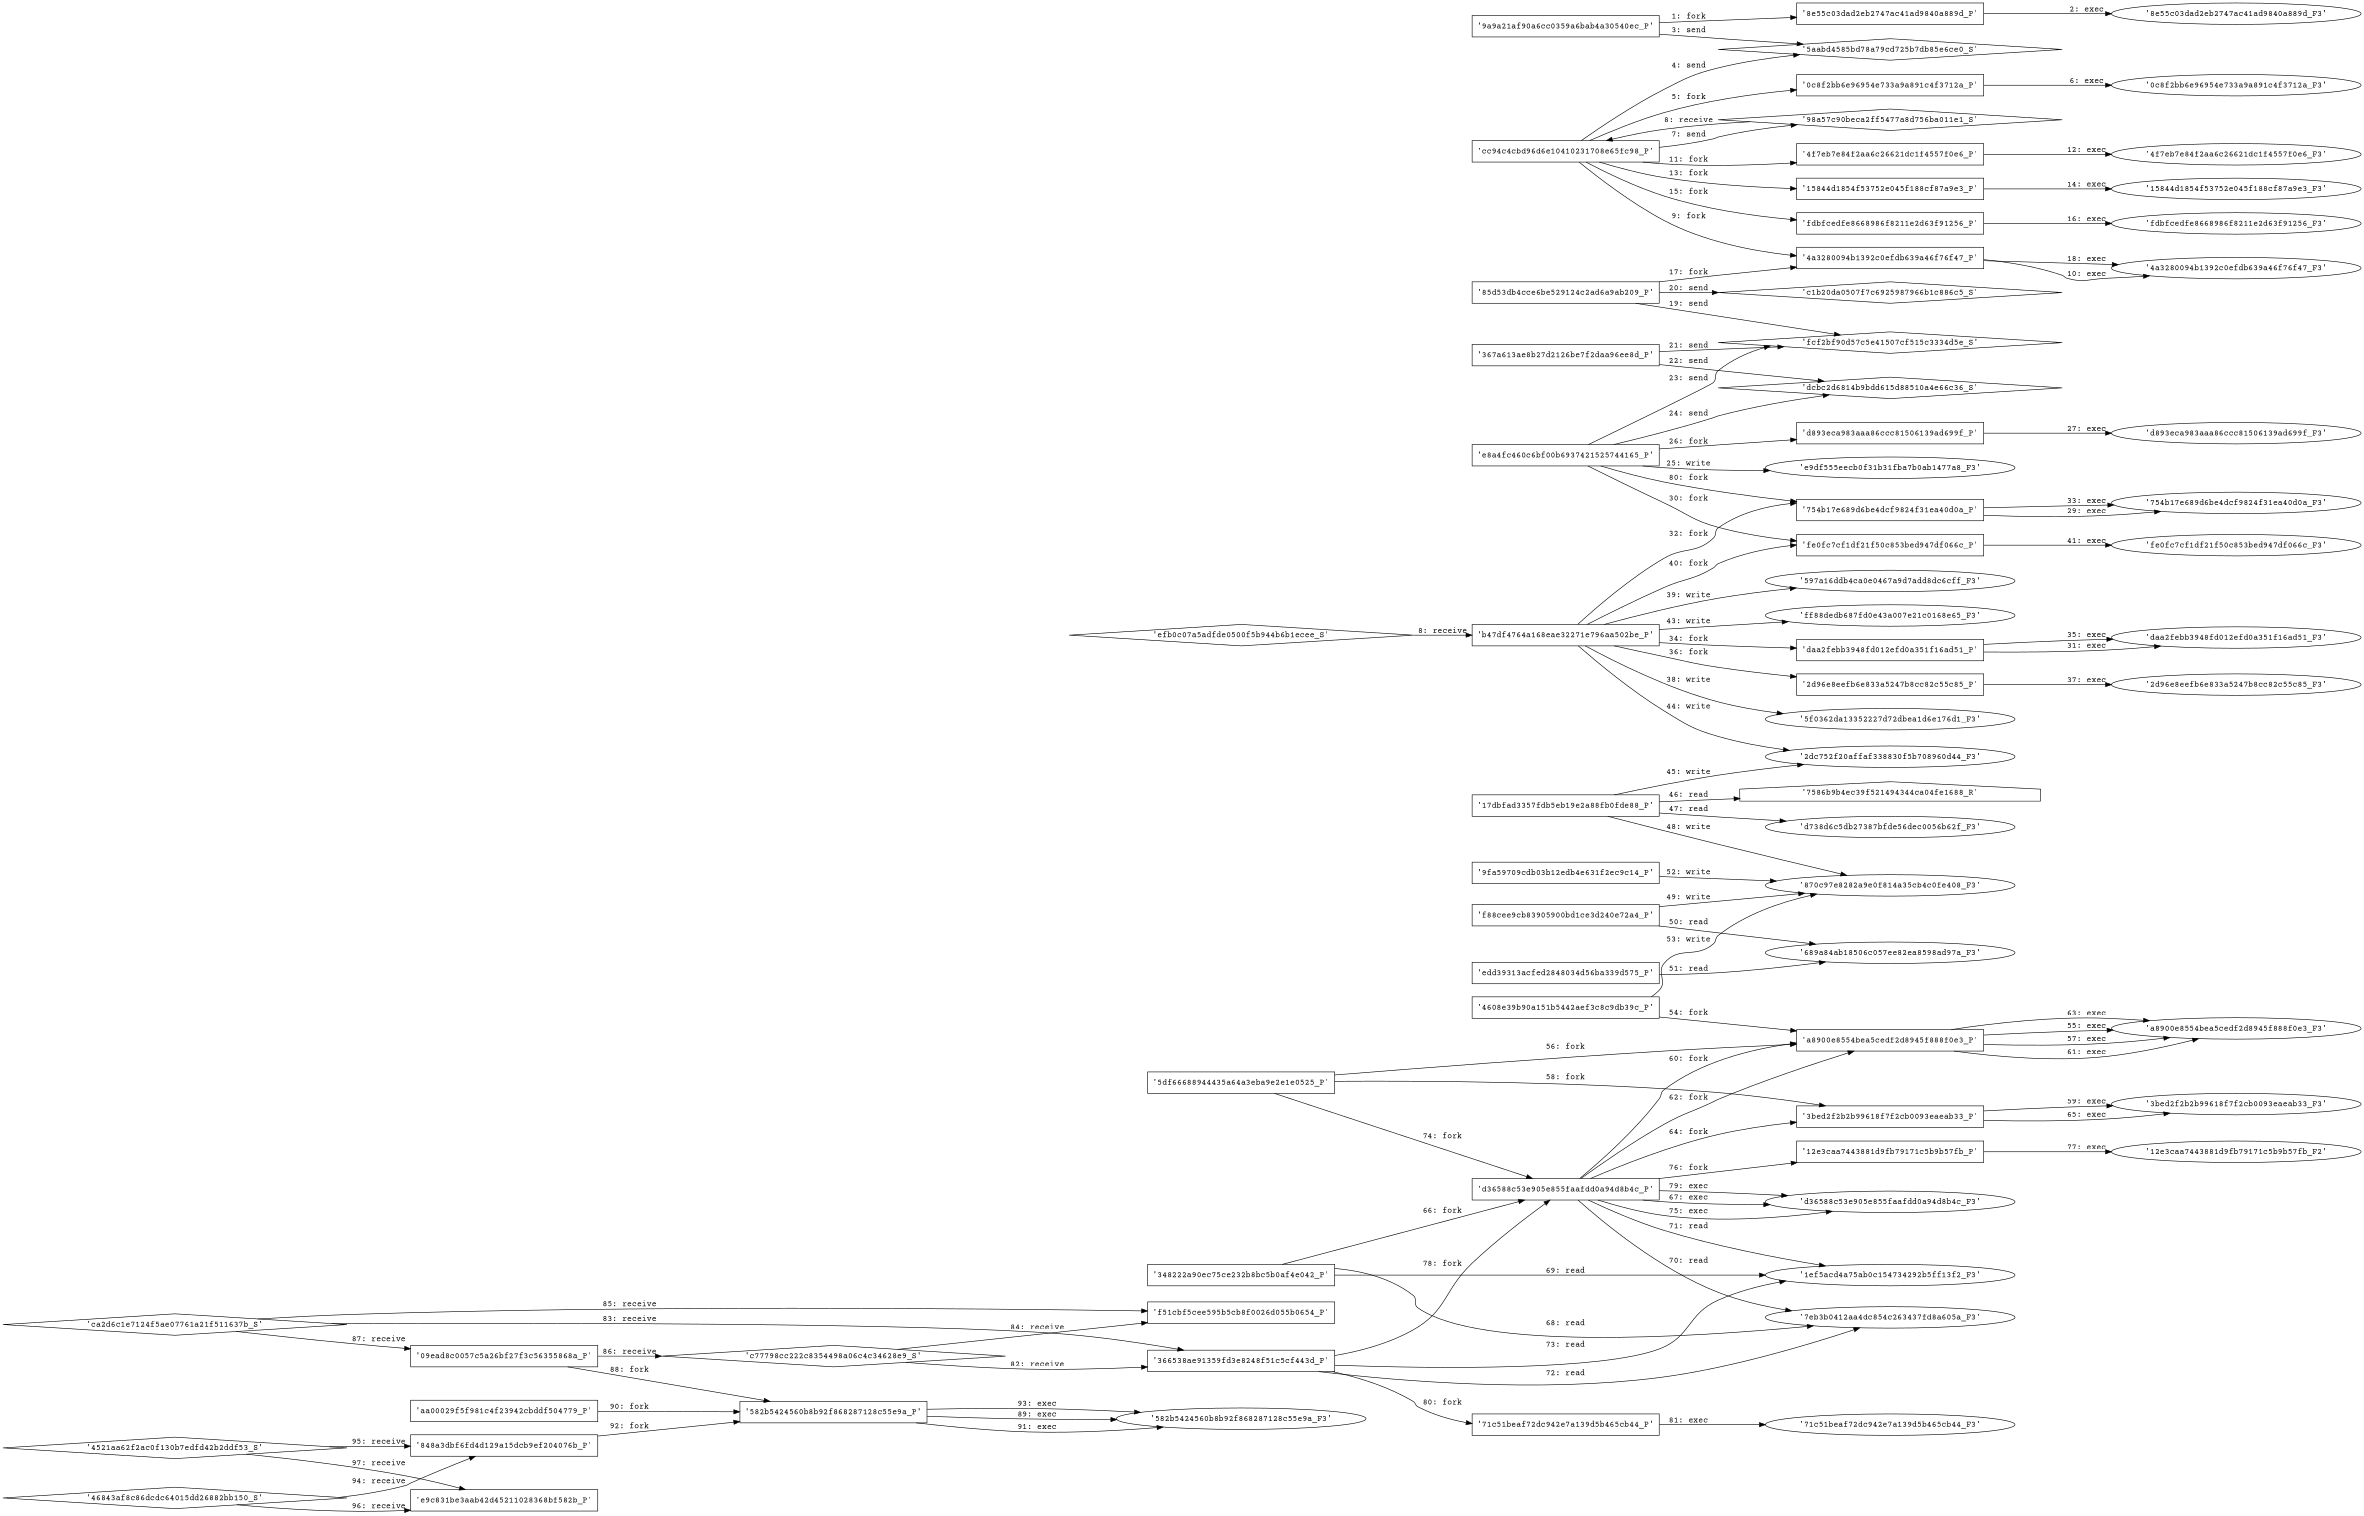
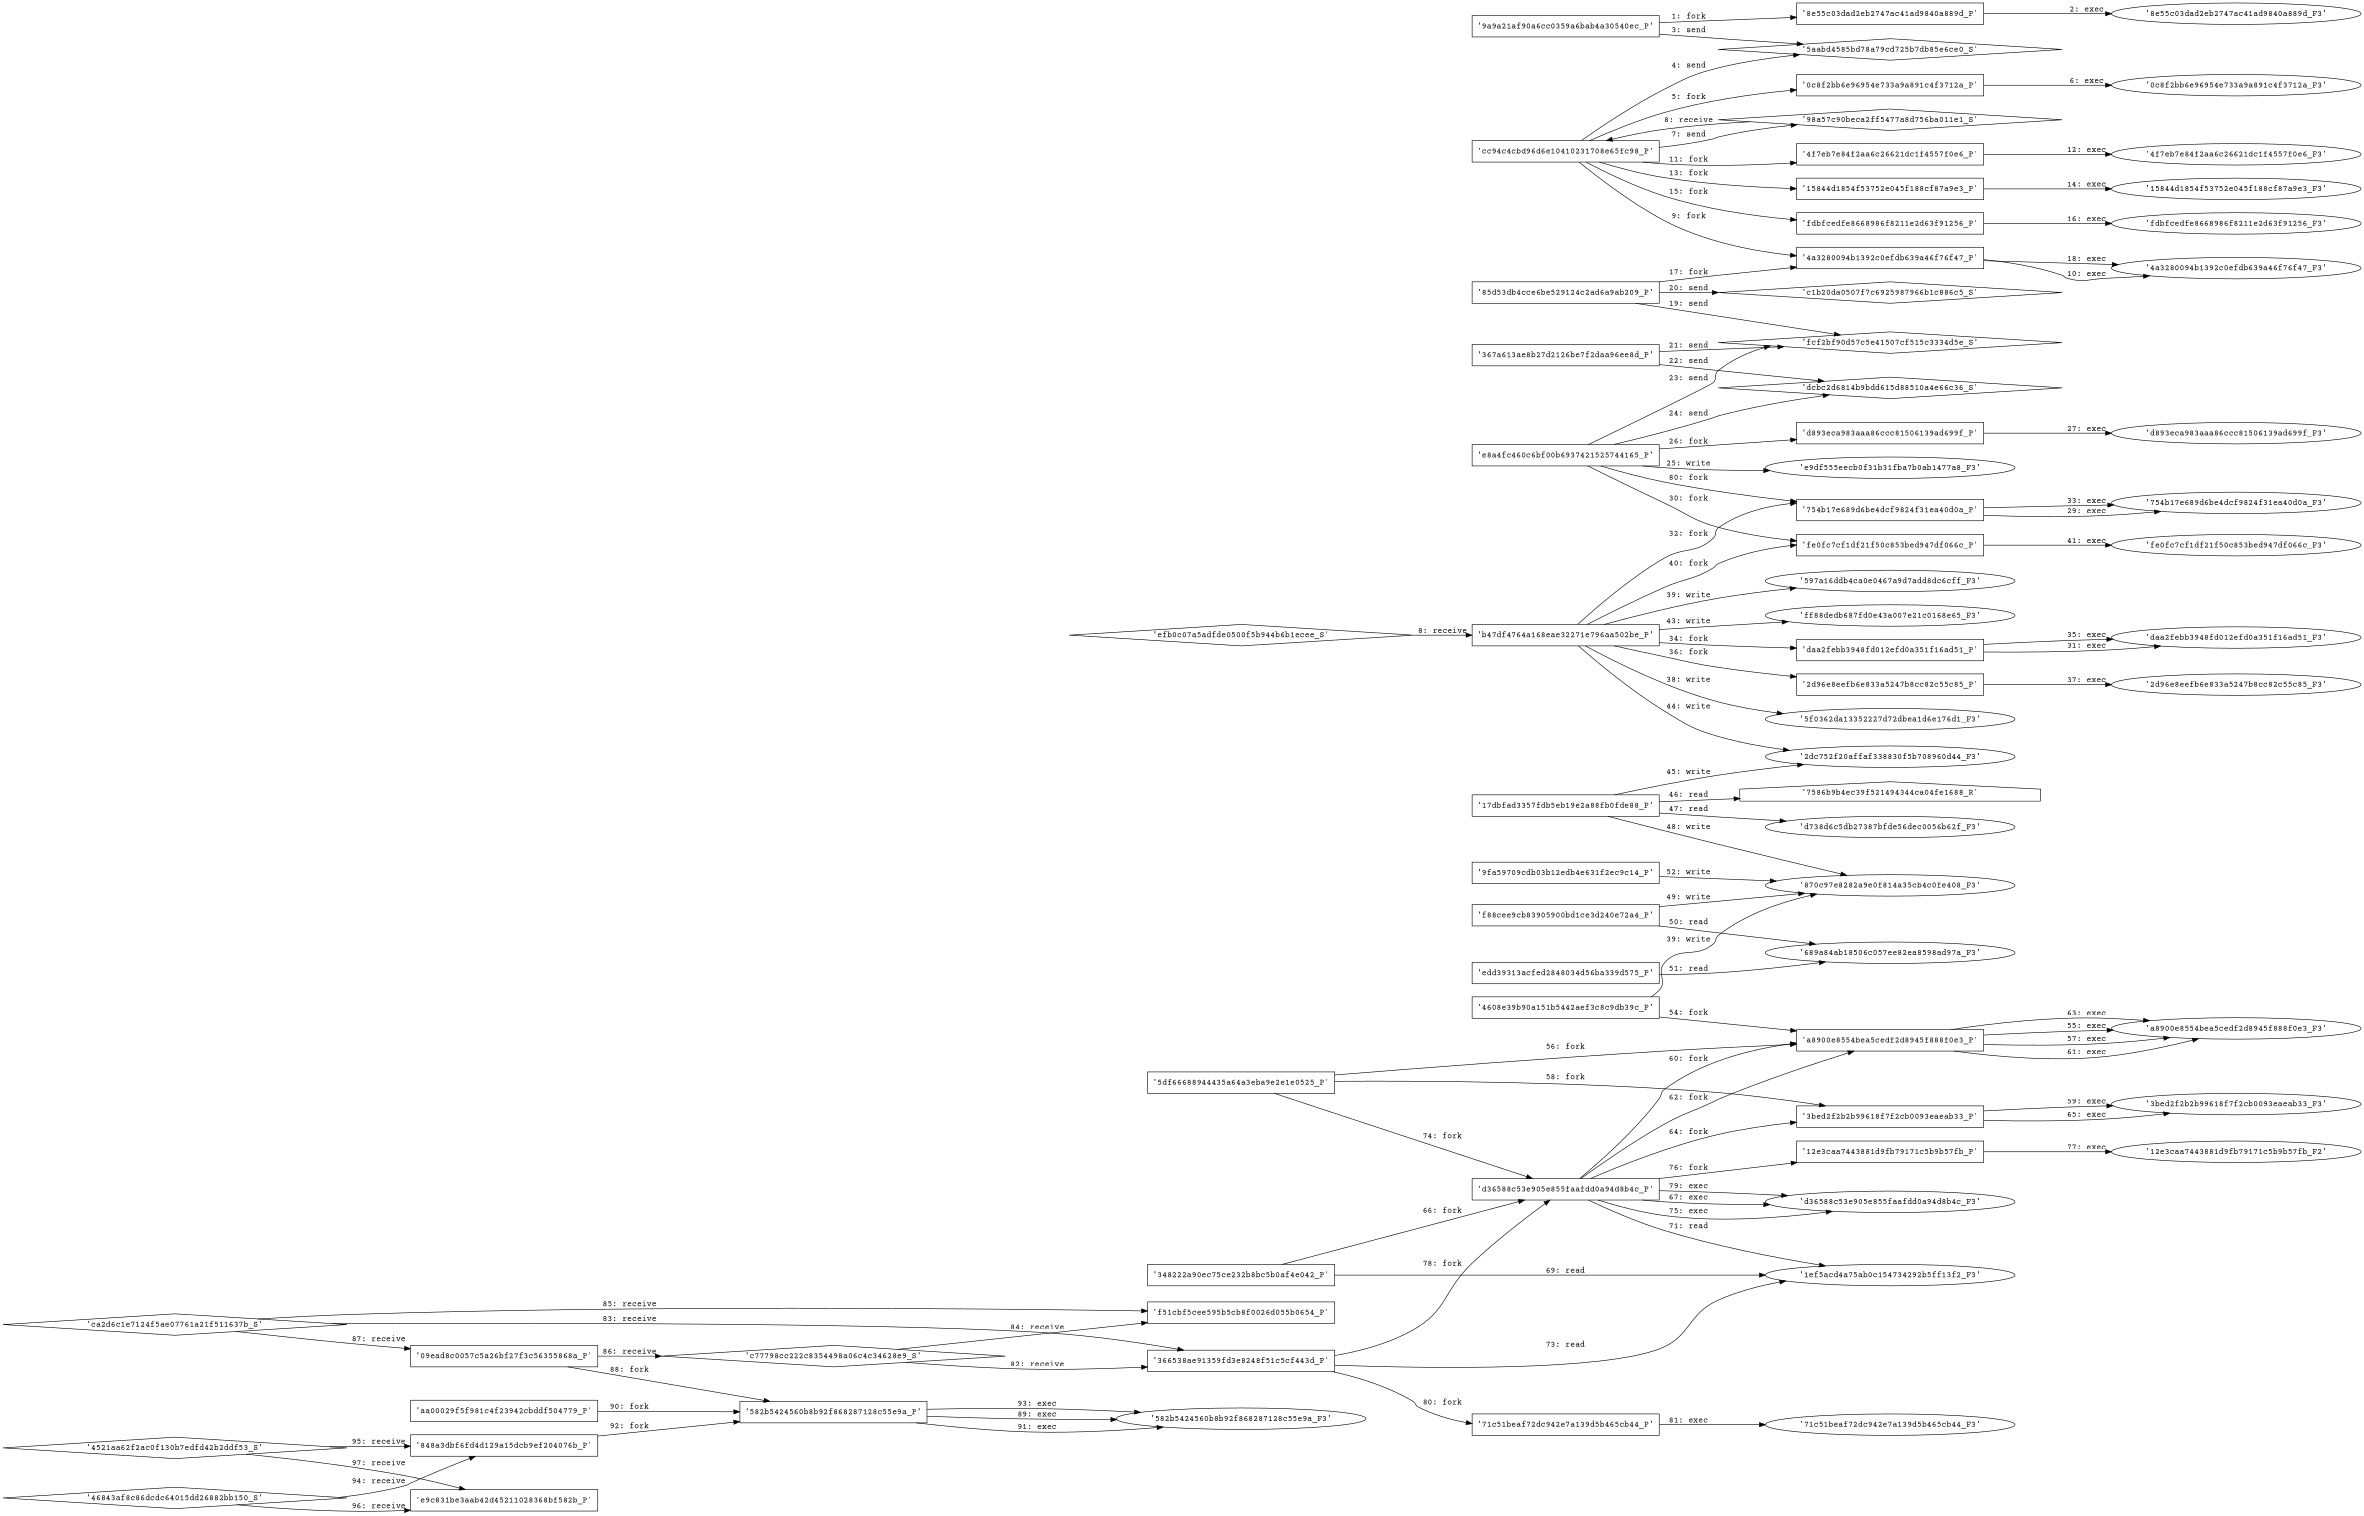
(1689, 939) -> (1689, 939)
(1890, 1317) -> none
